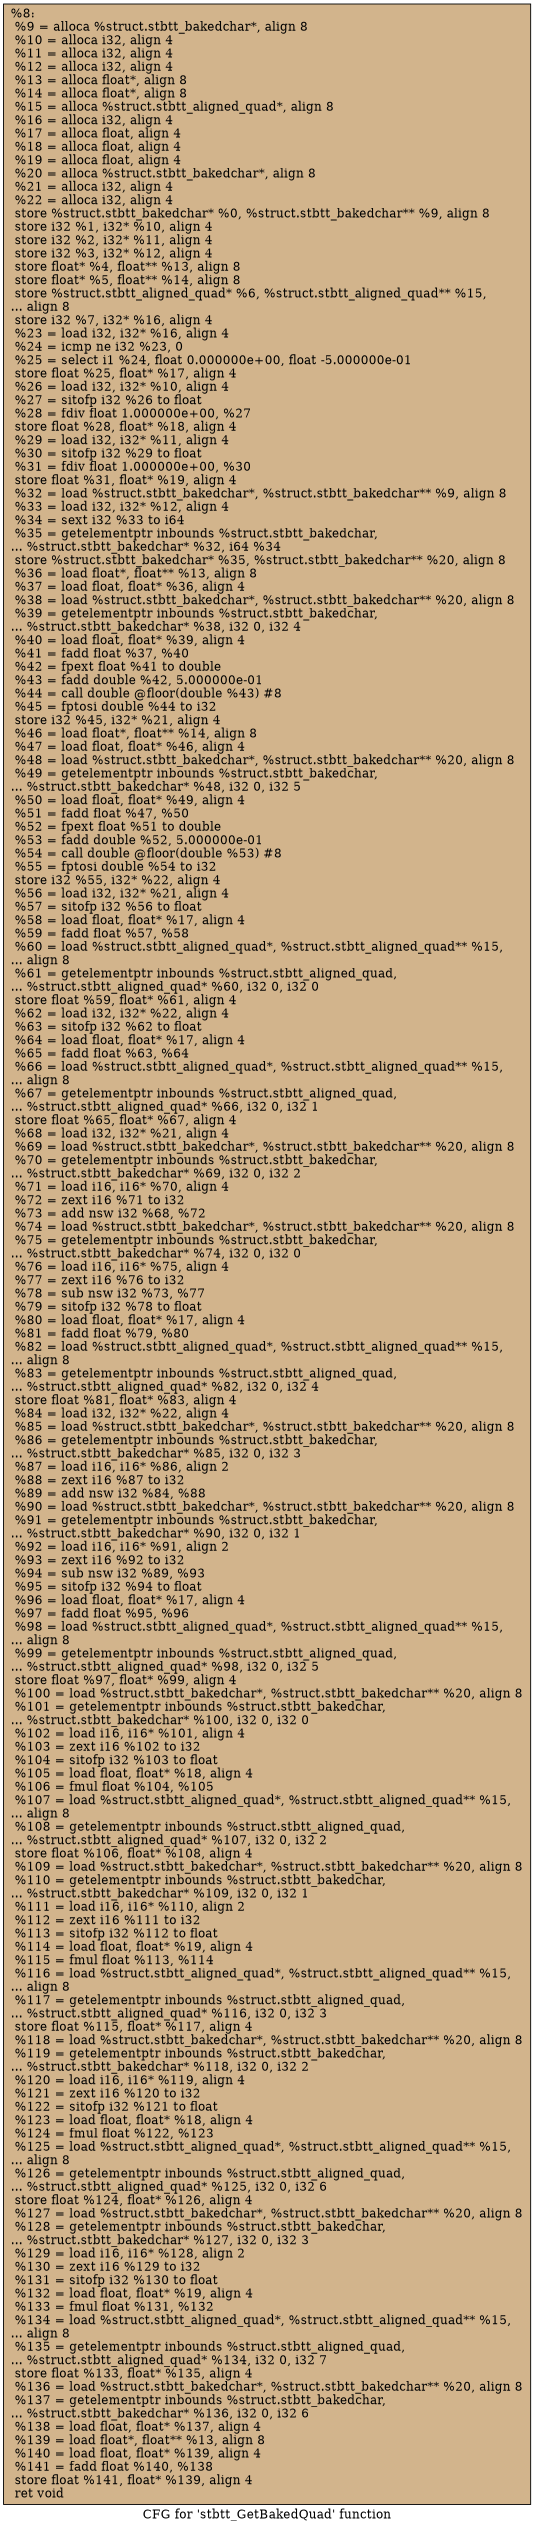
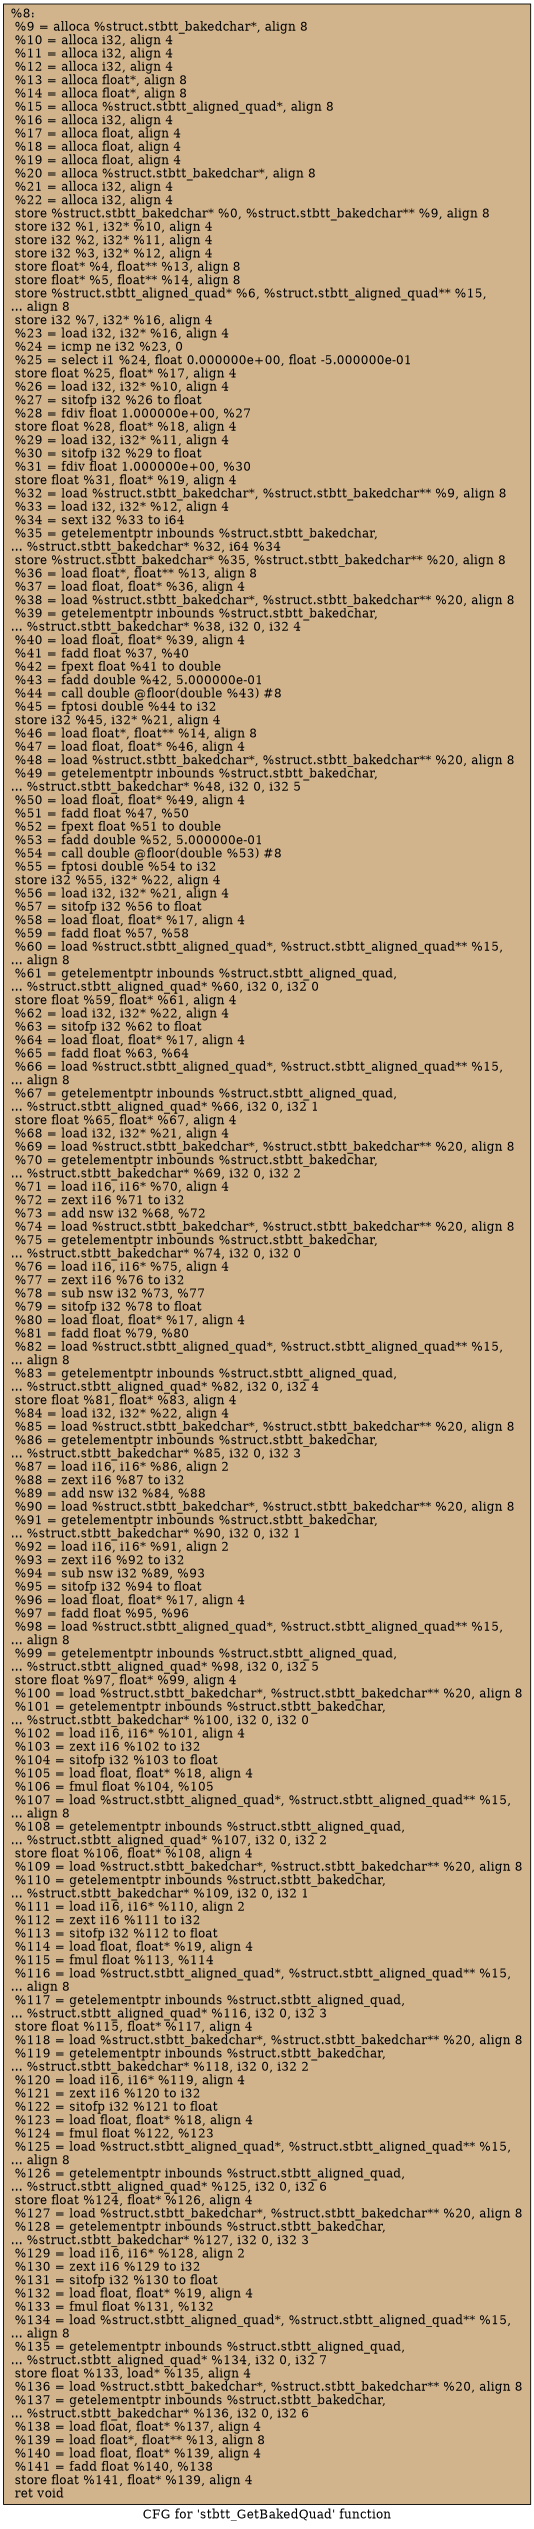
(132, 2374) -> (131, 2374)
